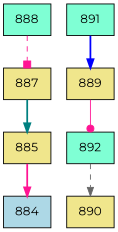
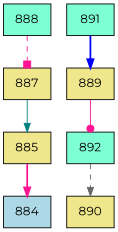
(27, 112) -> (27, 112)
